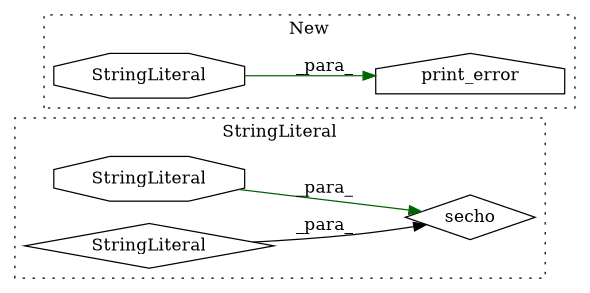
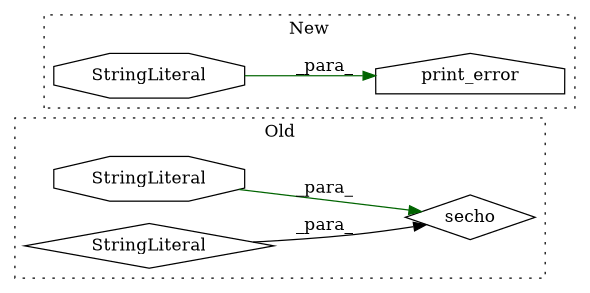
(280, 132) -> (280, 132)
